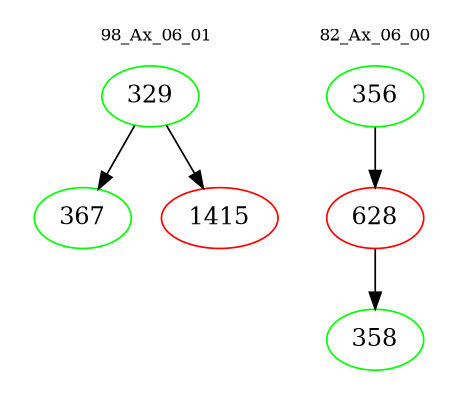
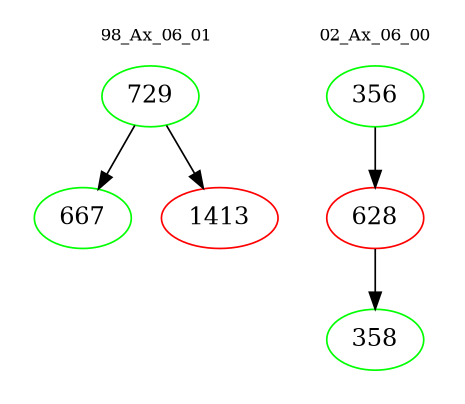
(375, 36) -> (375, 36)
(150, 96) -> (150, 96)
(83, 218) -> (83, 218)
(220, 218) -> (220, 218)
